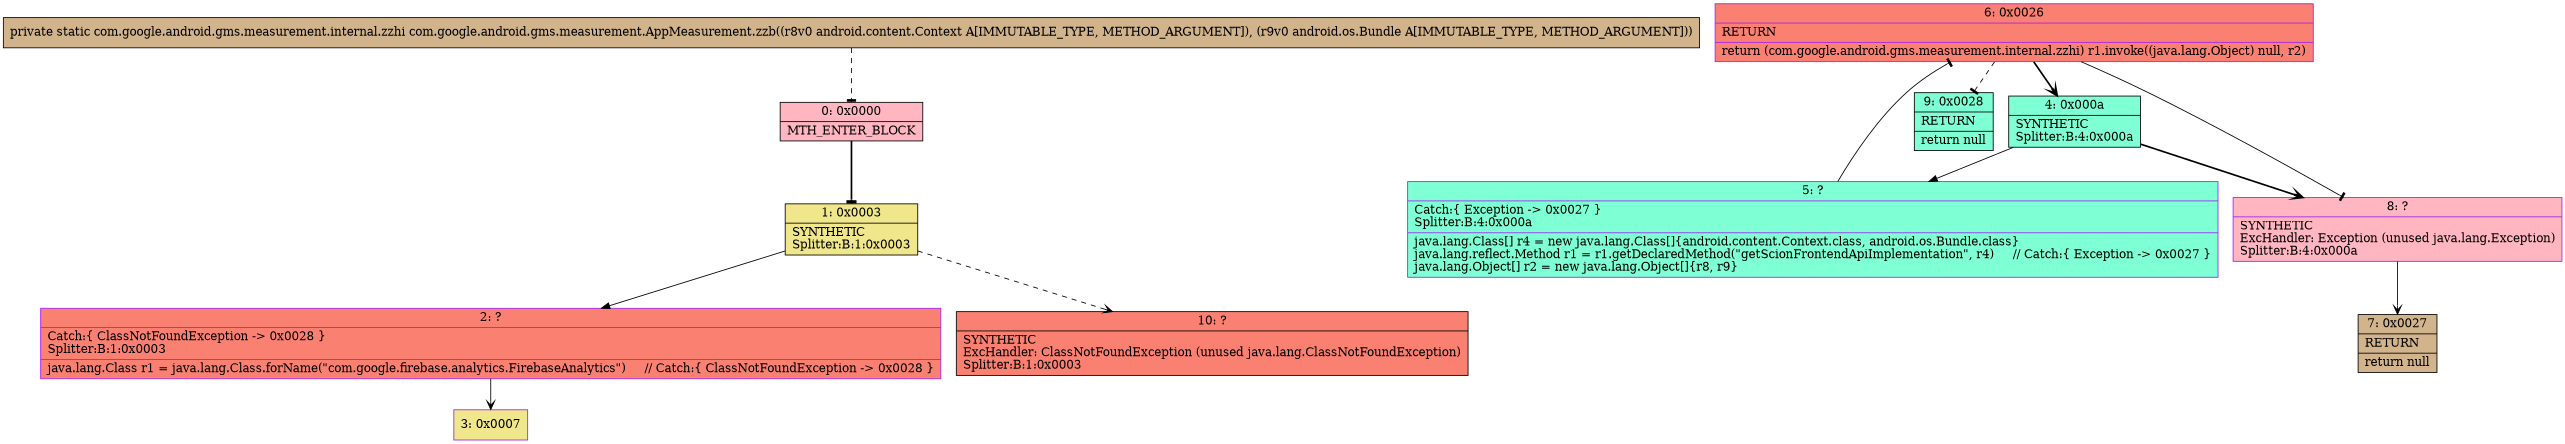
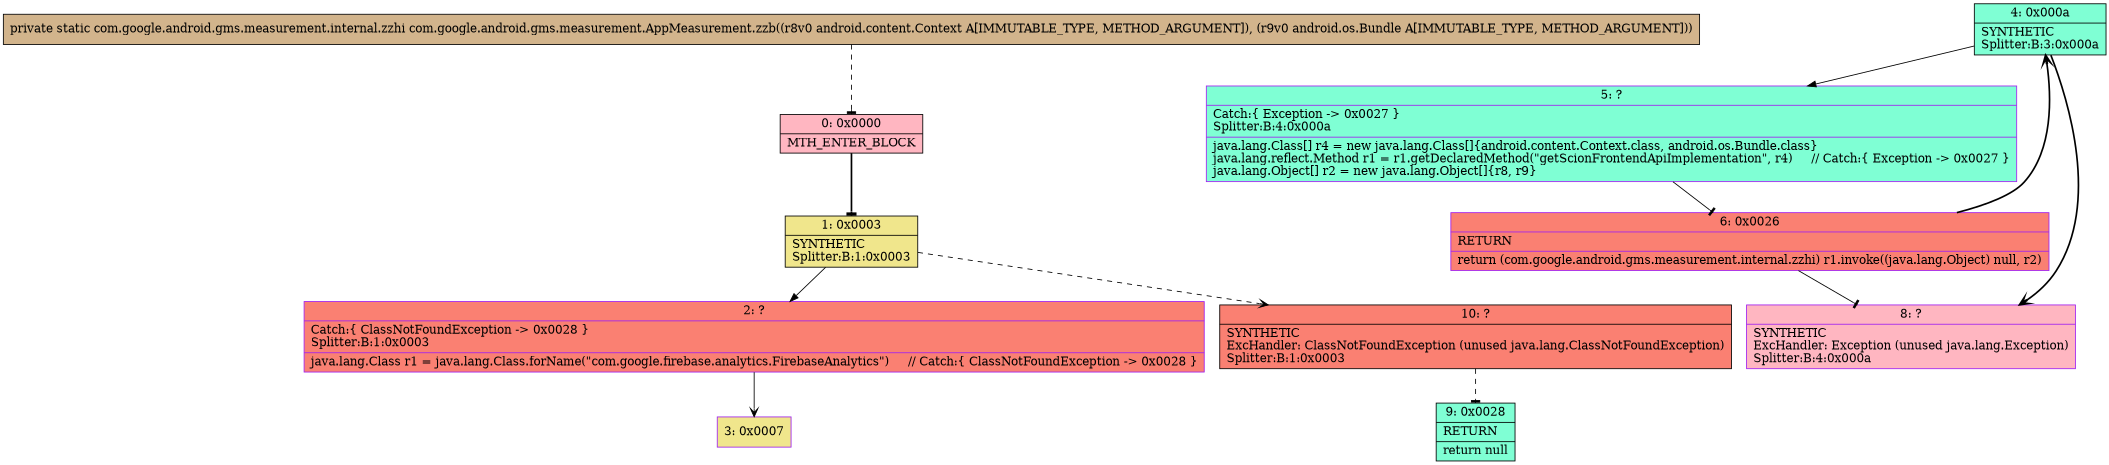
(1985, 75) -> (1476, 384)
(2075, 137) -> (2040, 45)
(2398, 344) -> none
